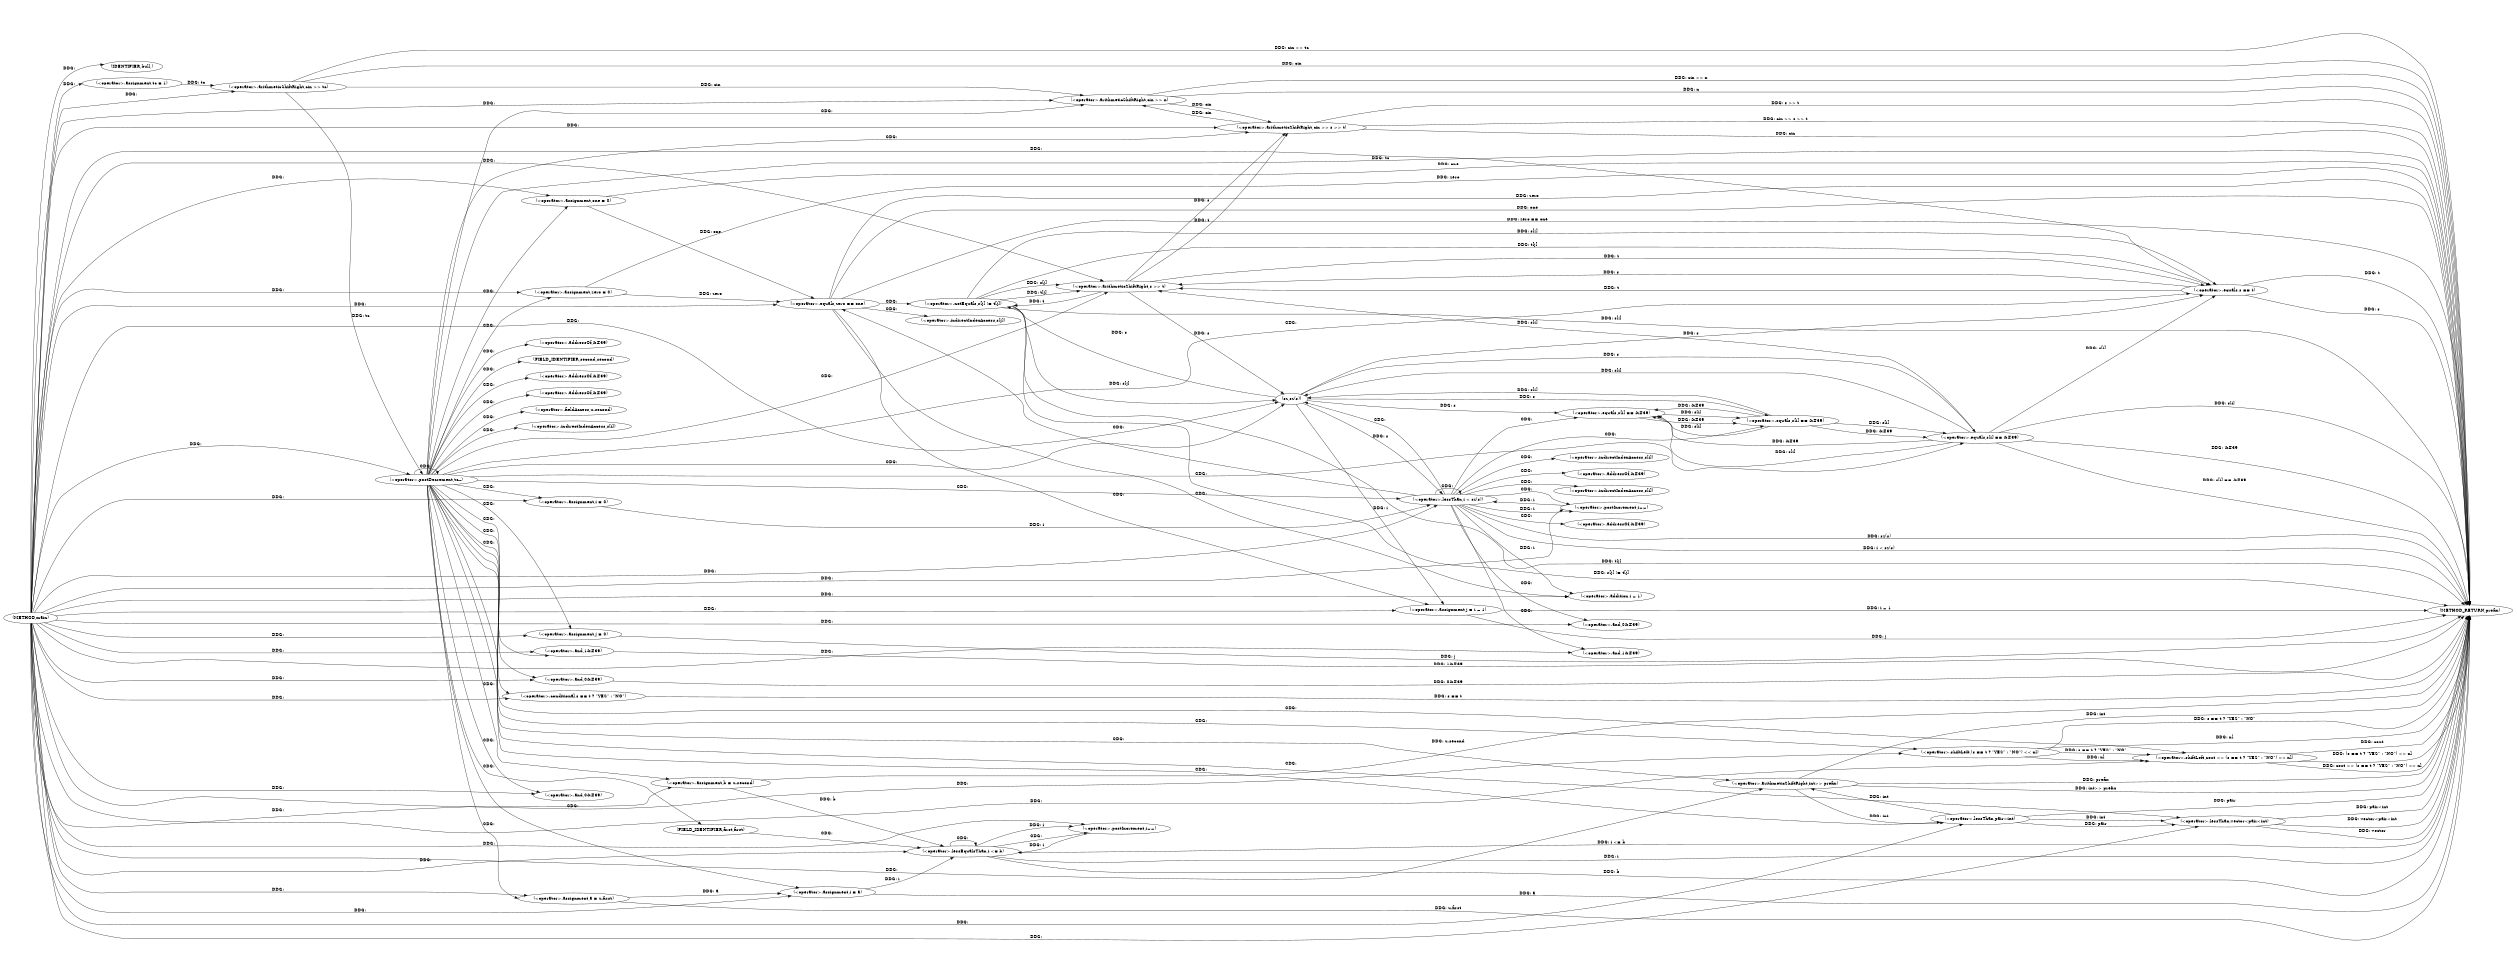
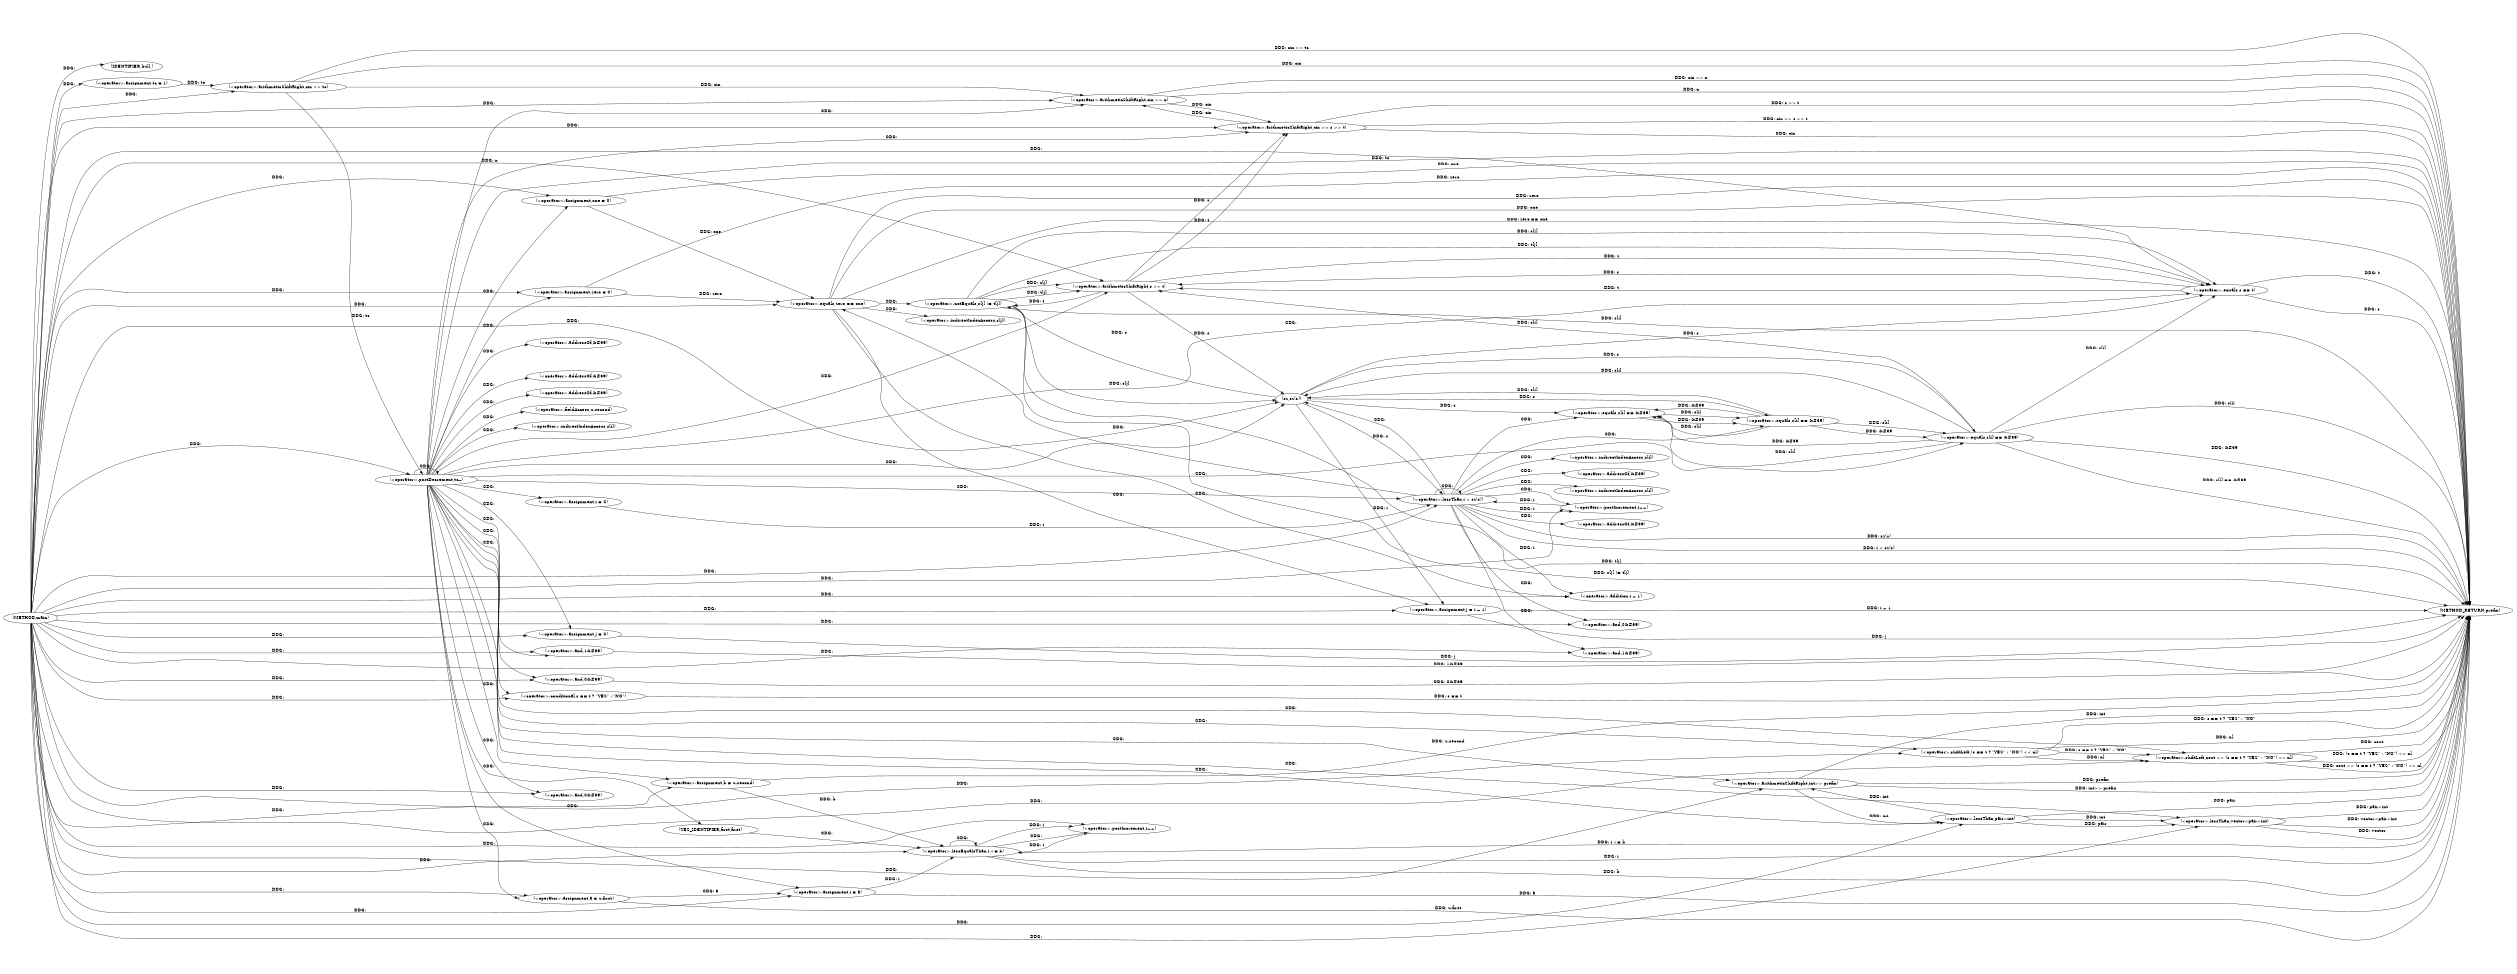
(490, 161) -> (490, 161)
(574, 360) -> none
(1119, 427) -> (1119, 427)
(248, 499) -> none
(711, 830) -> (711, 830)
(711, 891) -> (711, 891)
